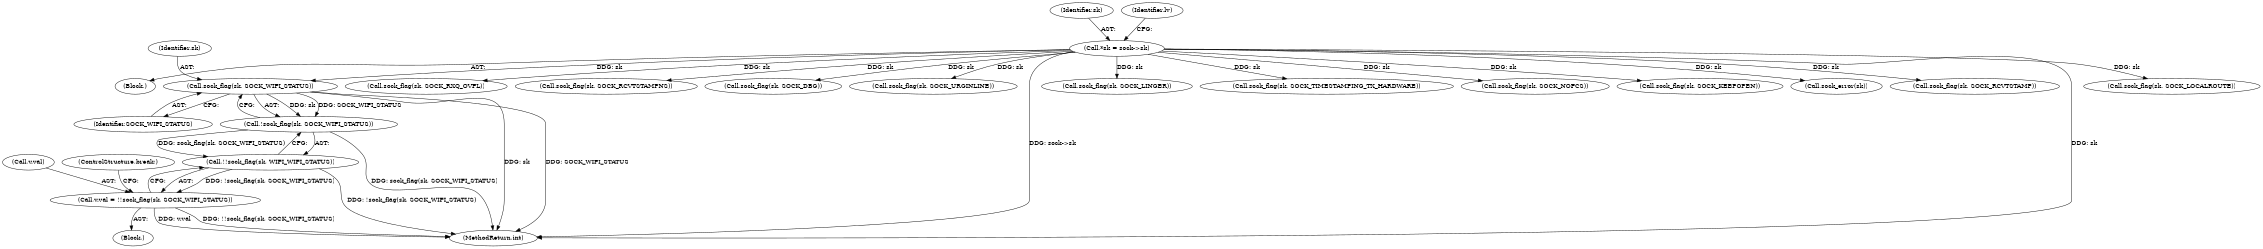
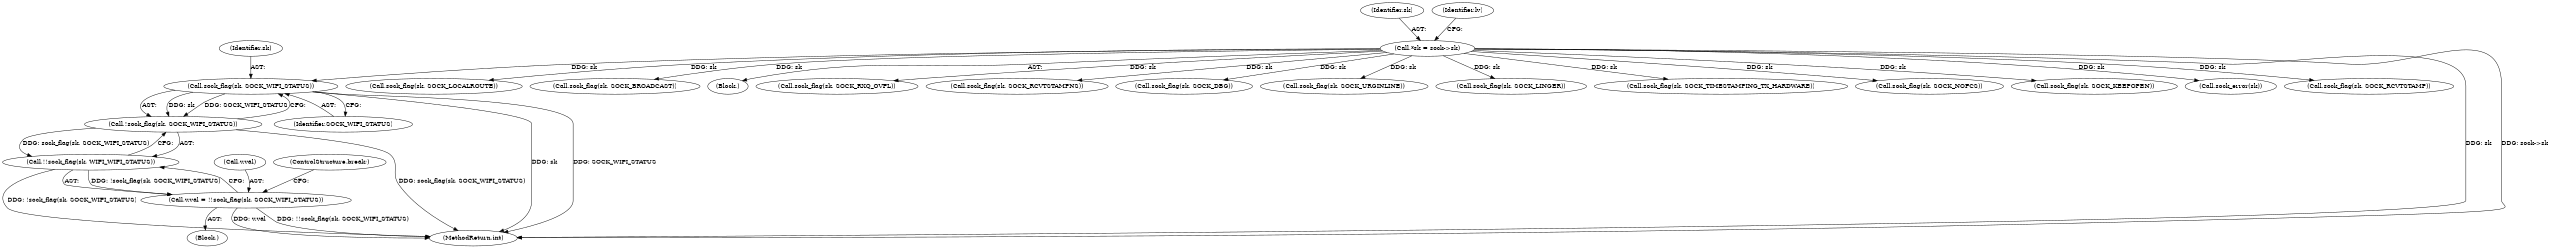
none -> (615, 86)
